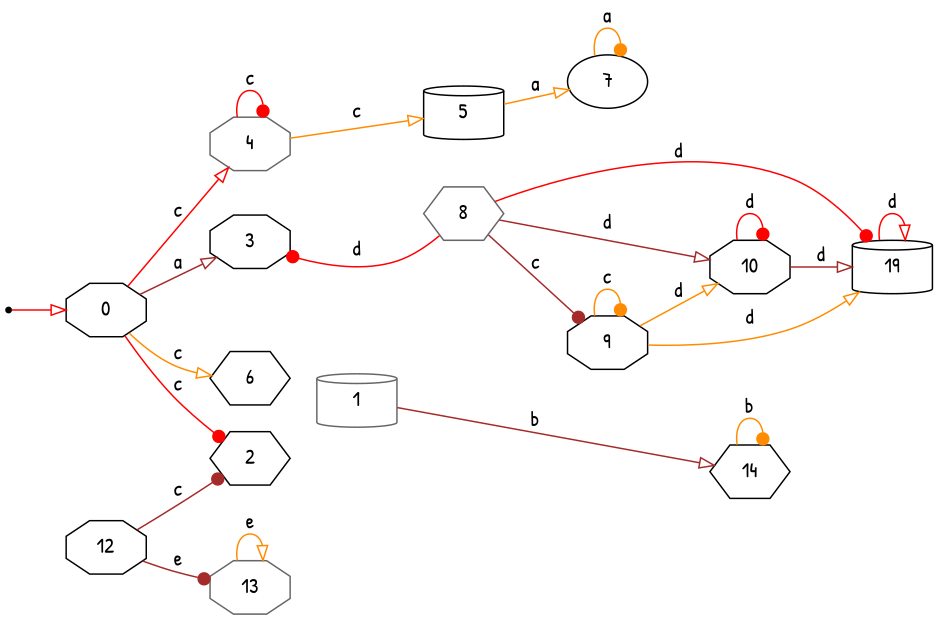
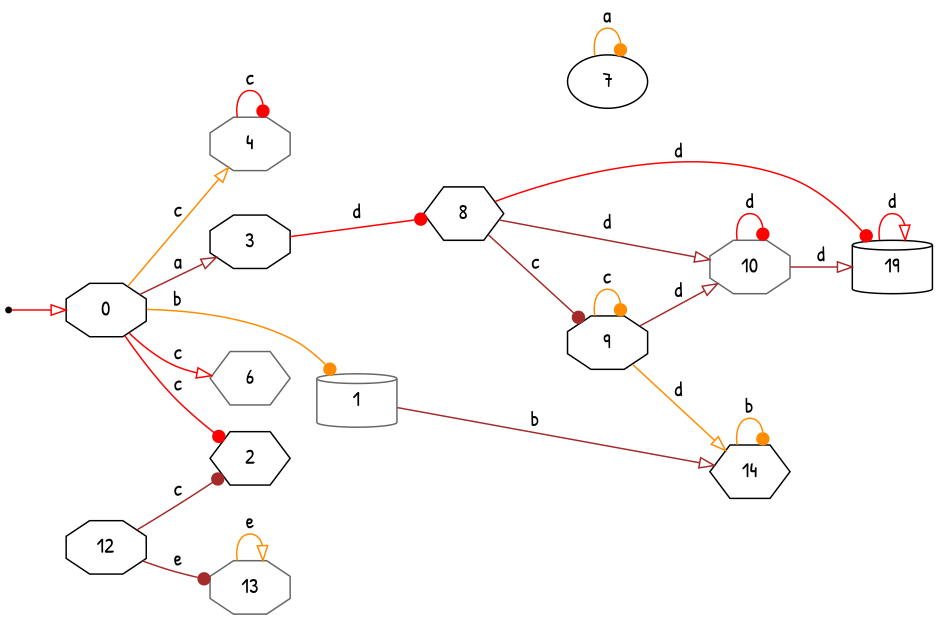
(464, 113) -> none
(464, 214) -> (464, 214)
(173, 233) -> (173, 233)
(372, 266) -> (352, 228)
(750, 267) -> (750, 267)
(672, 308) -> (672, 308)
none -> (241, 321)
(751, 339) -> (674, 402)
(160, 358) -> (160, 358)
(250, 378) -> (250, 378)
